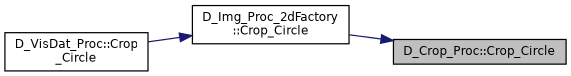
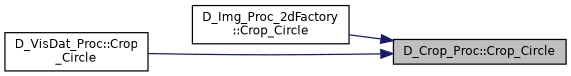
(164, 40) -> (264, 55)
